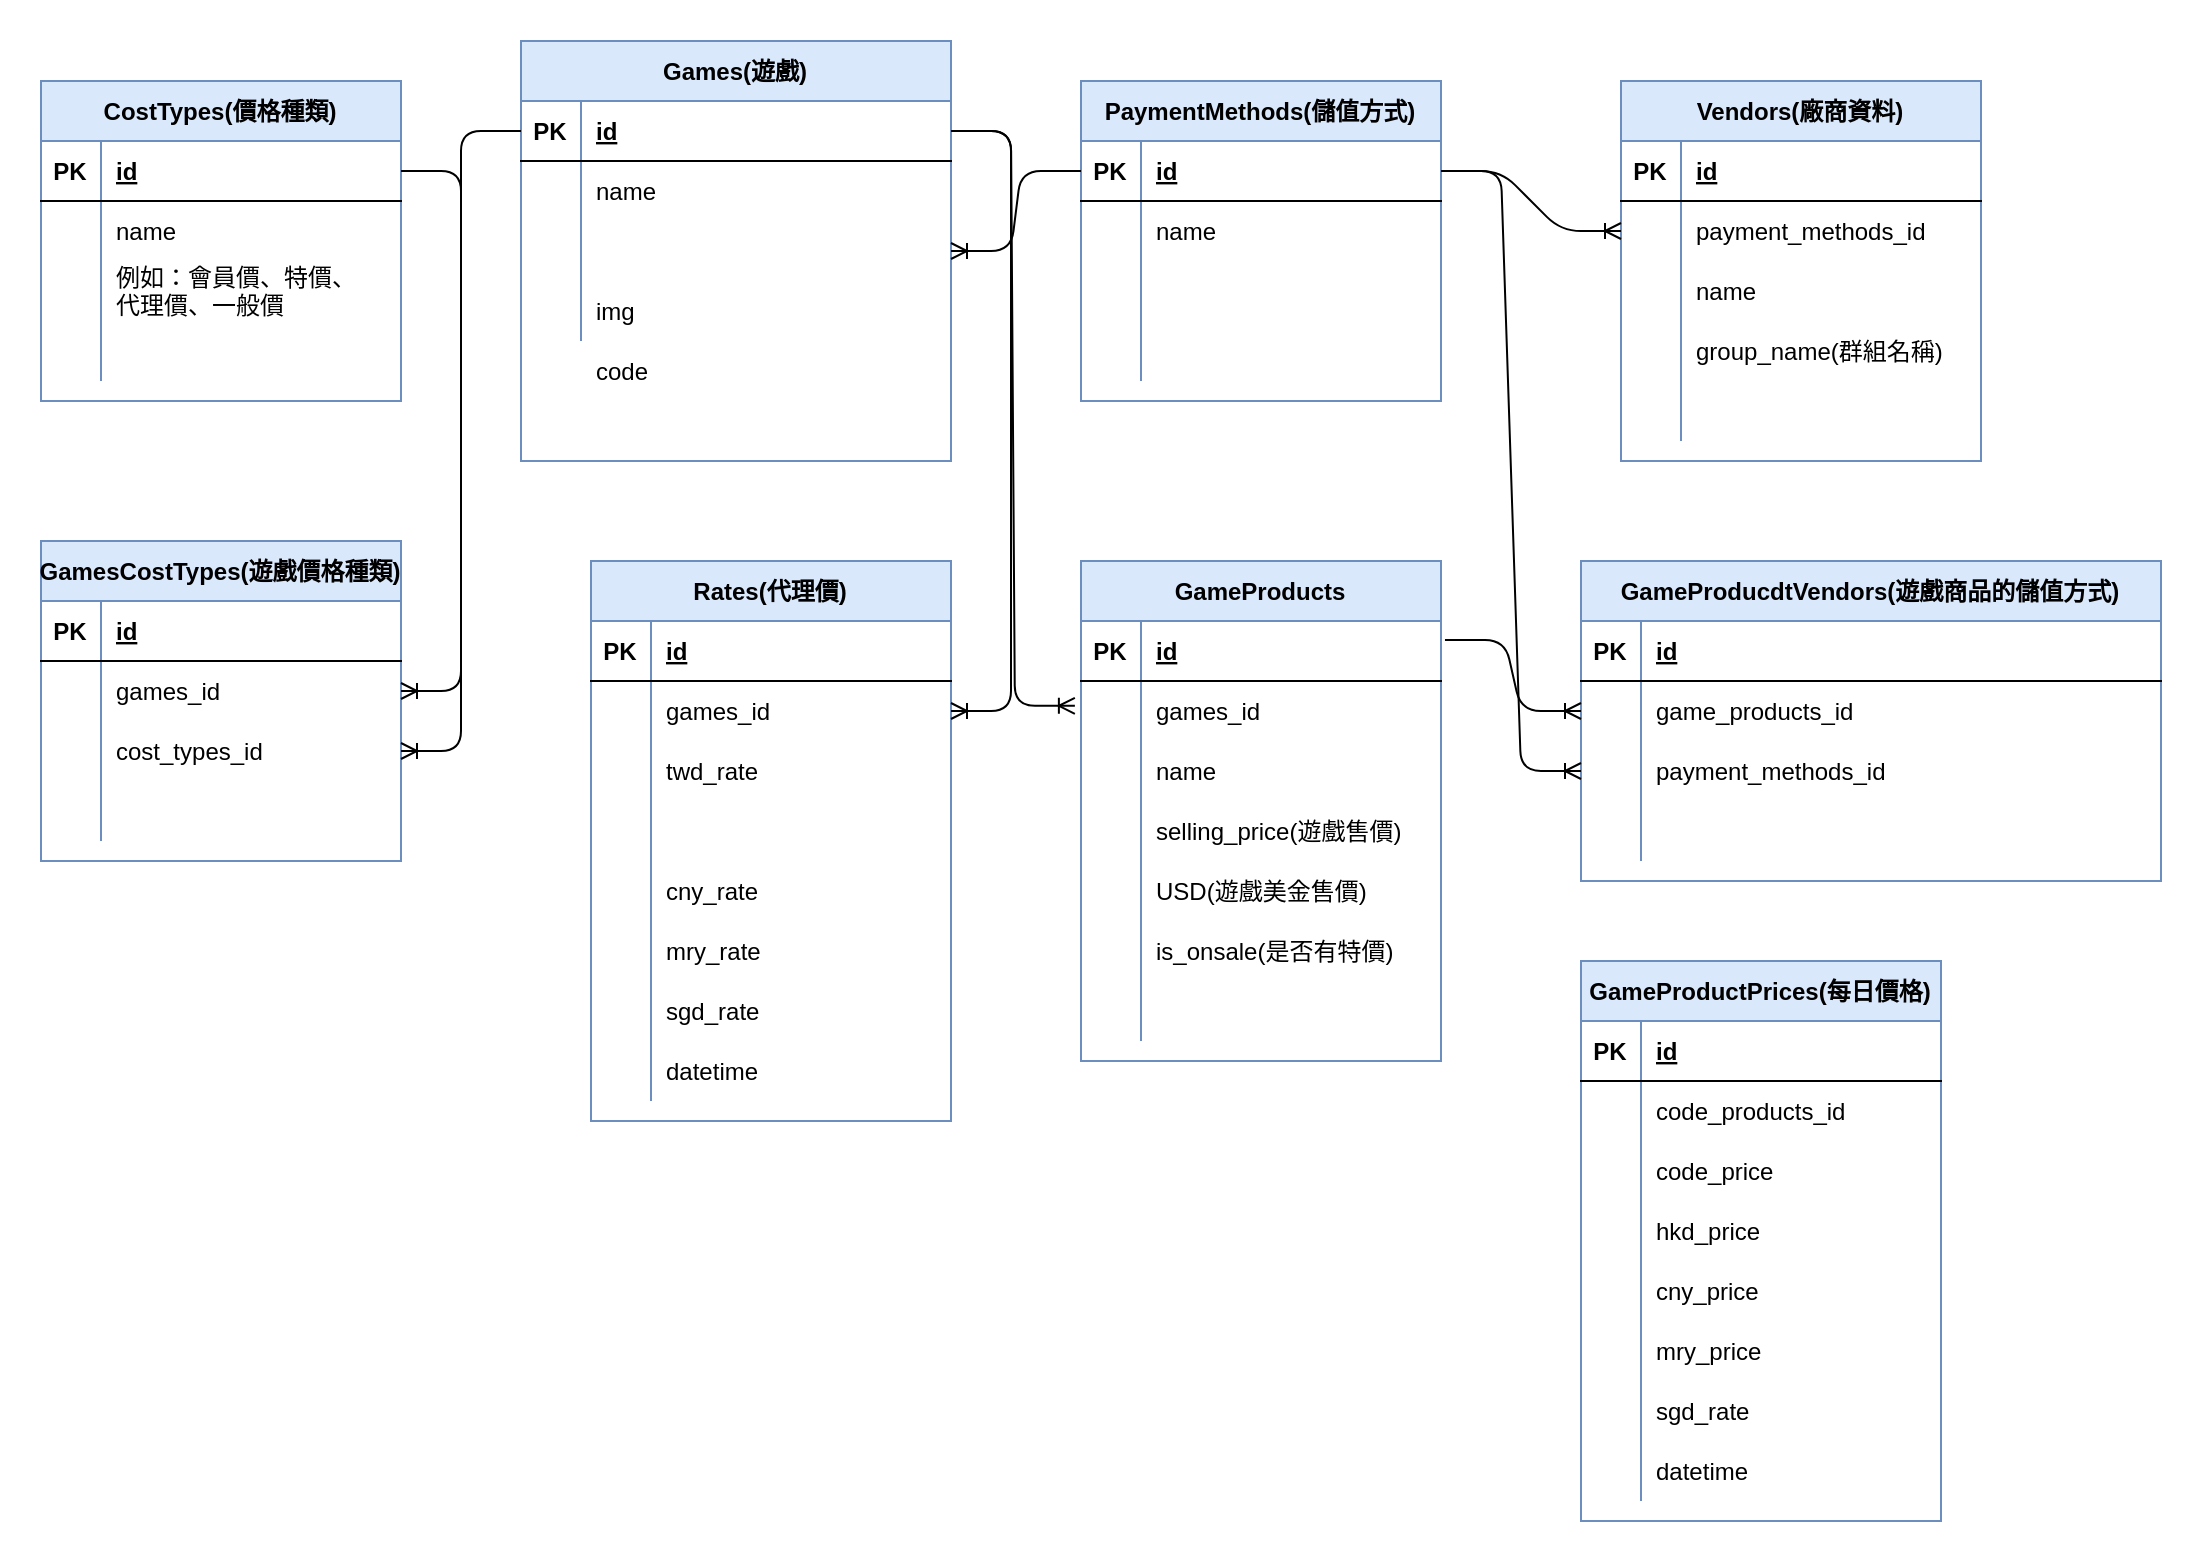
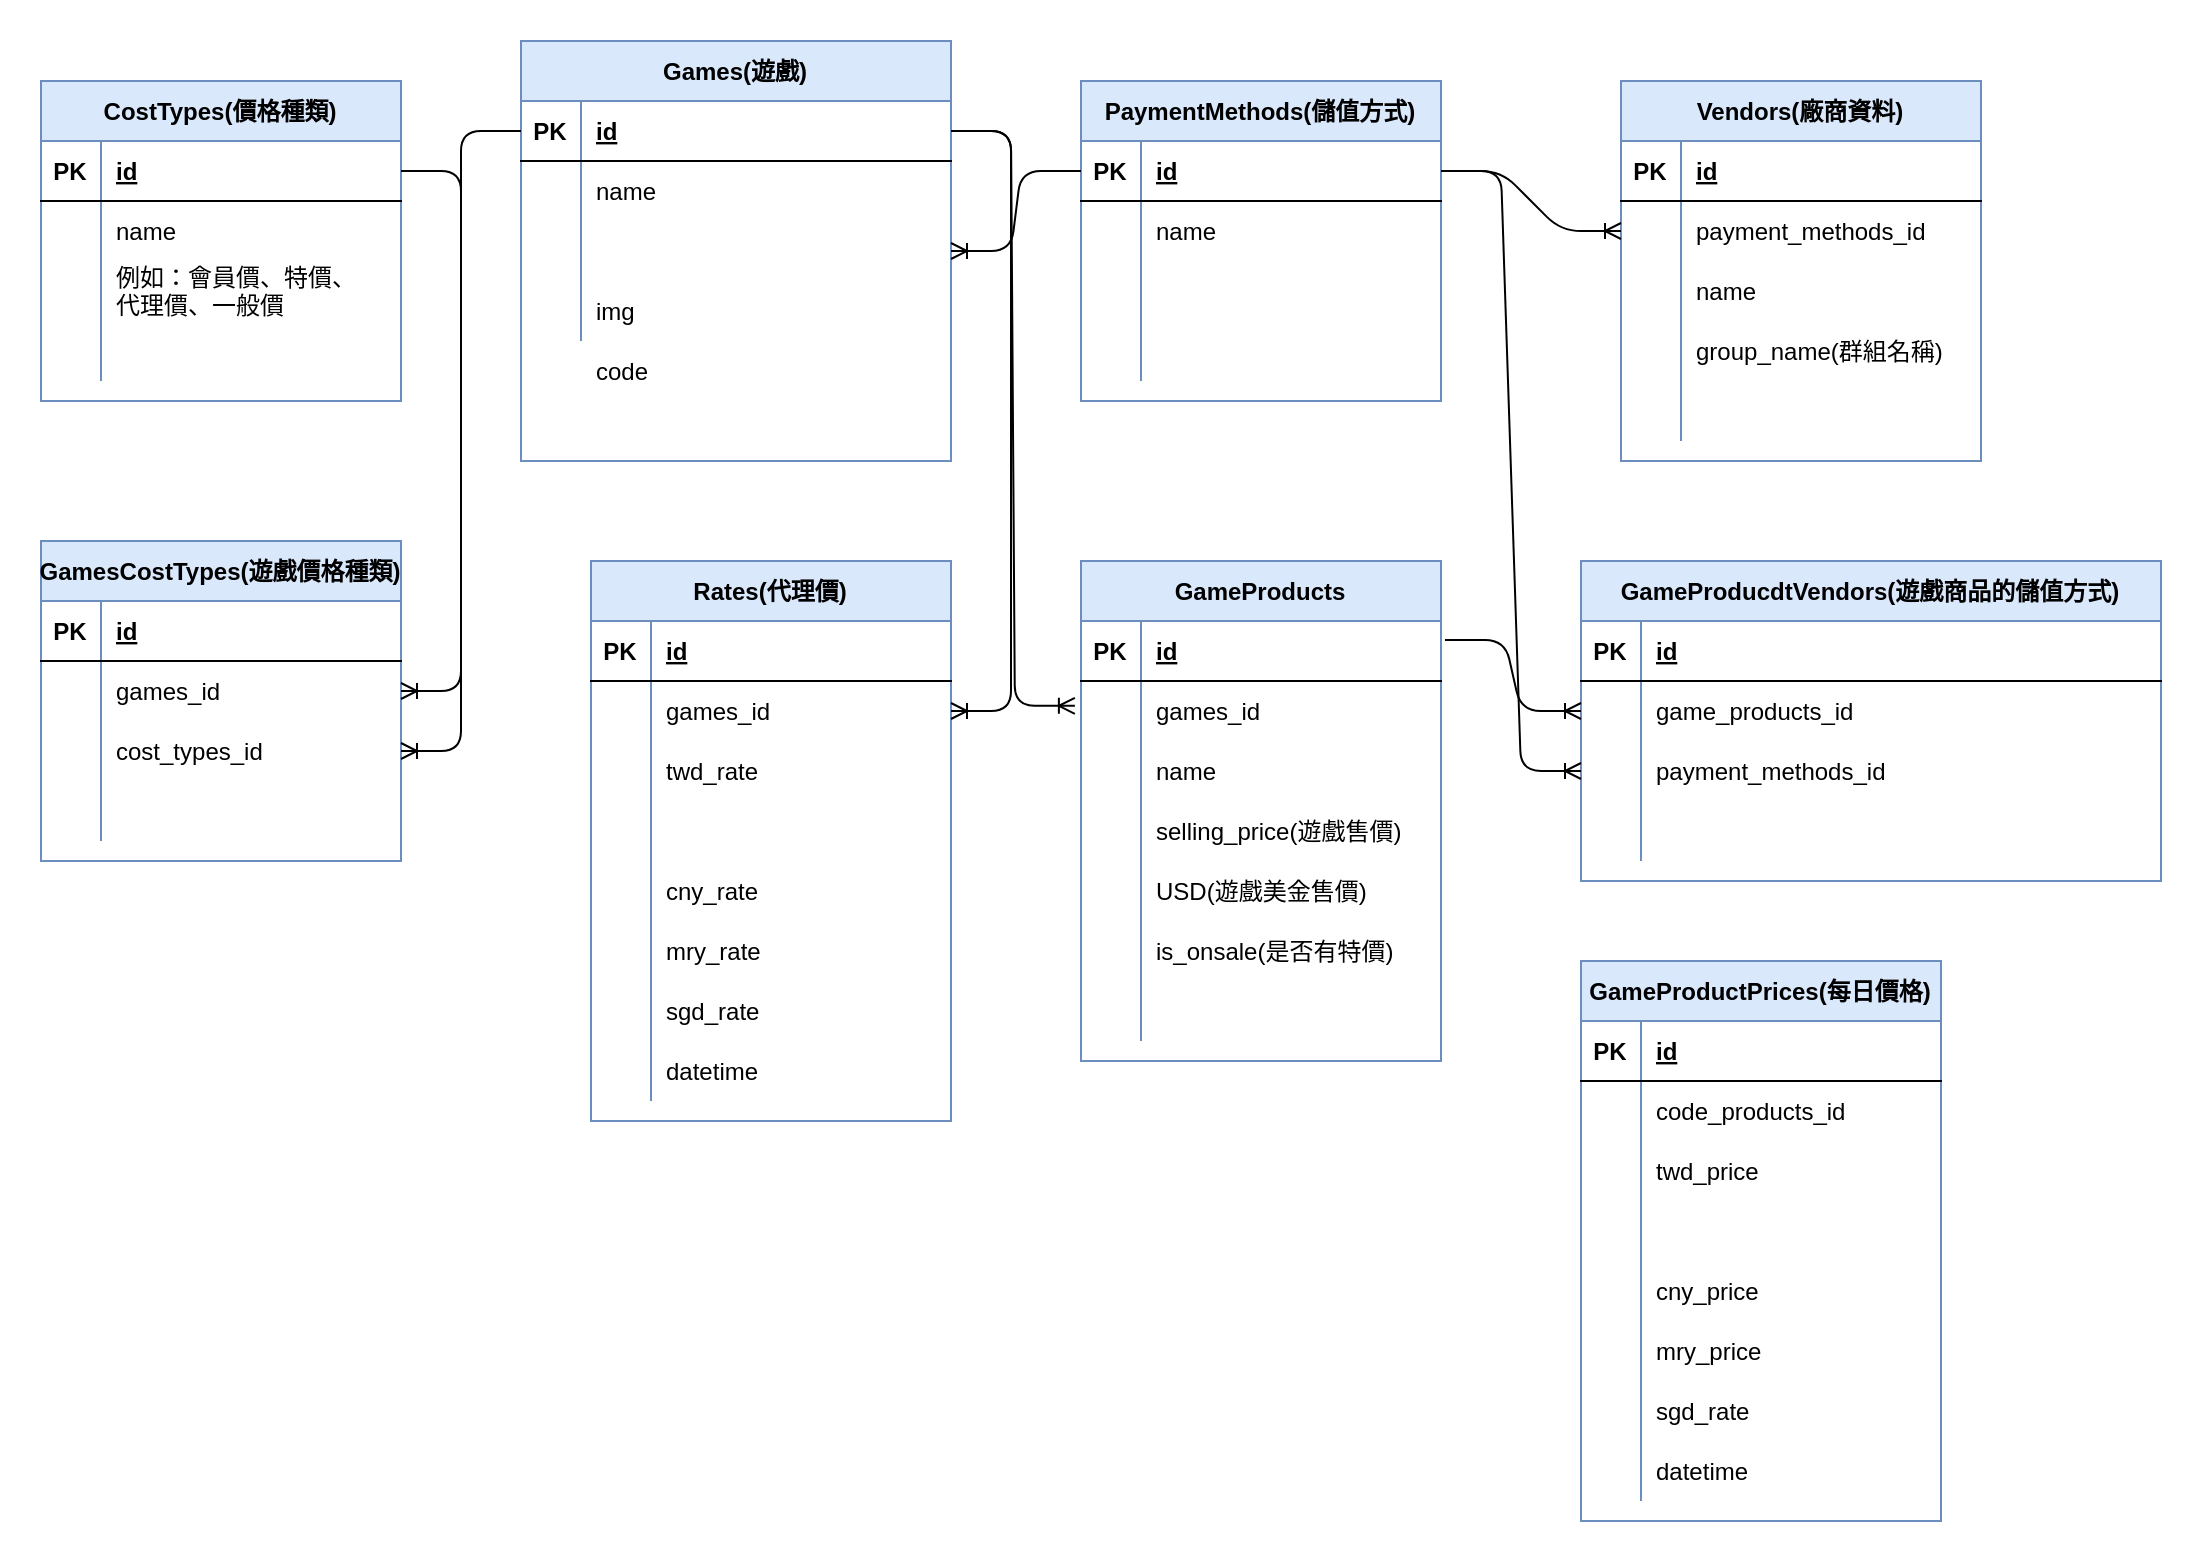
(1720, 1172) -> (1713, 1172)
(1791, 1231) -> none
